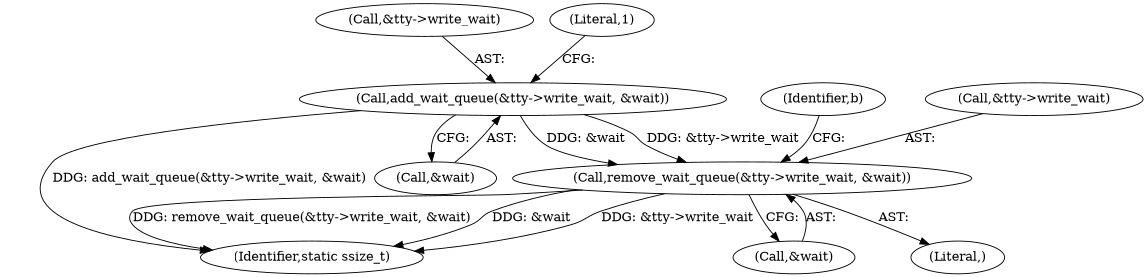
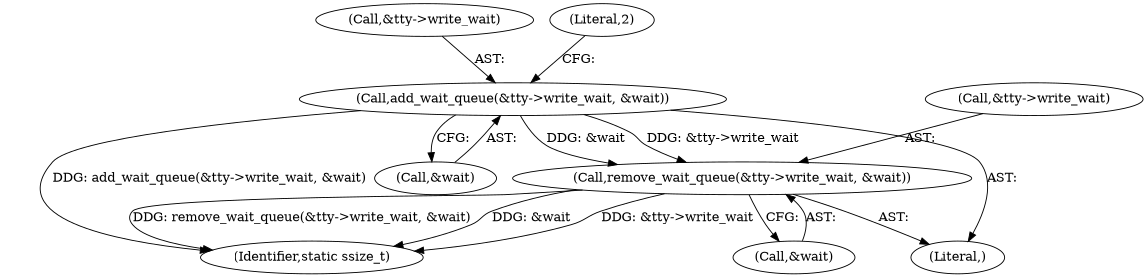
(602, 20) -> (602, 20)
(823, 99) -> none
none -> (865, 131)
